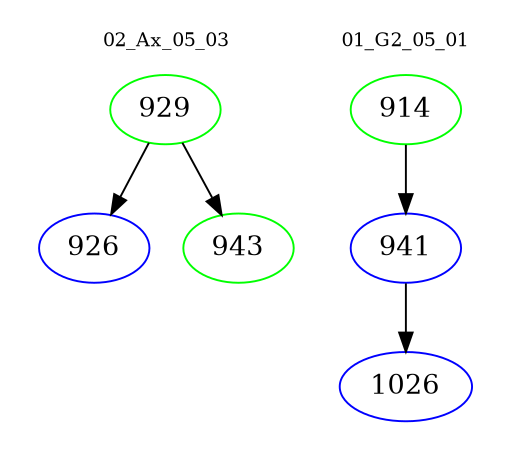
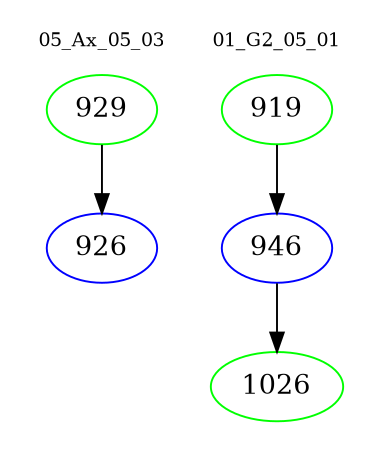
(166, 41) -> (102, 41)
(406, 110) -> (277, 110)
(239, 248) -> none
(406, 248) -> (277, 248)
(406, 387) -> (277, 387)
